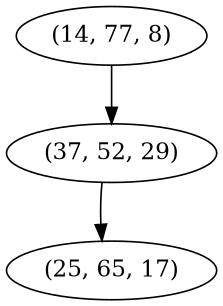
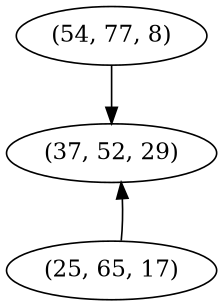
(112, 36) -> (112, 36)
(101, 203) -> (123, 220)
